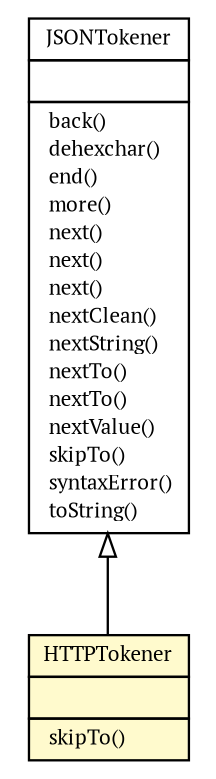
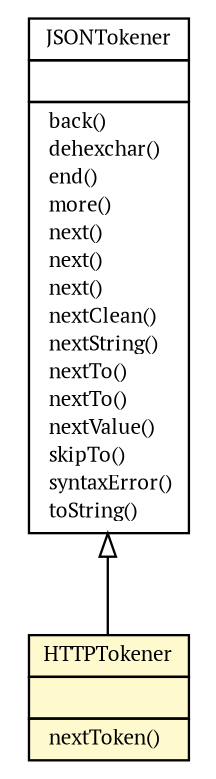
(85, 738) -> (102, 738)
